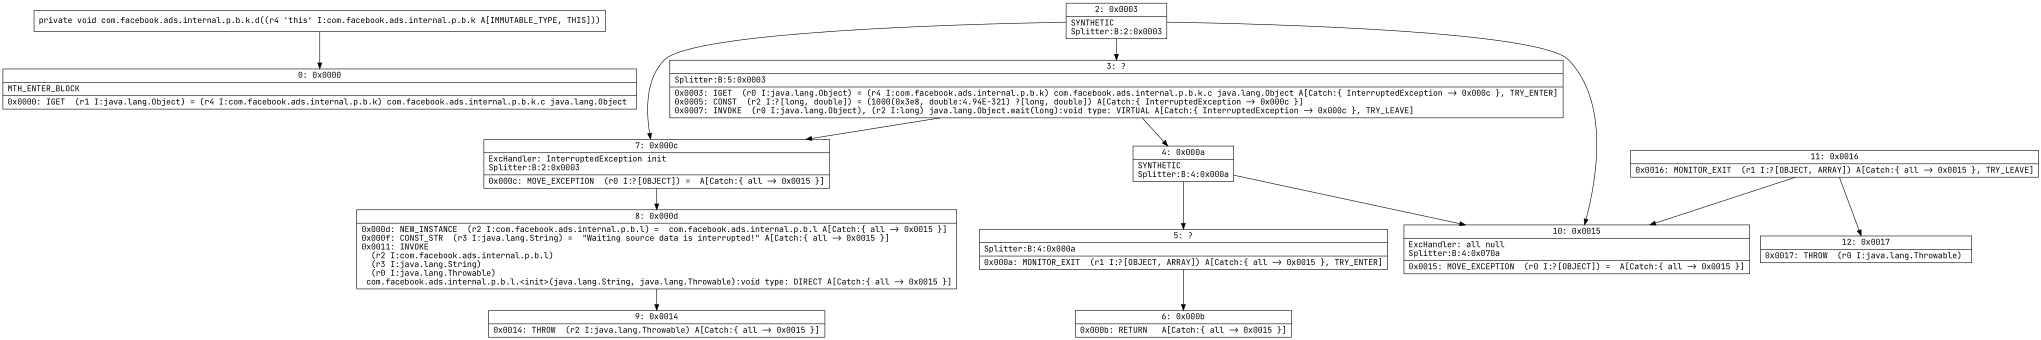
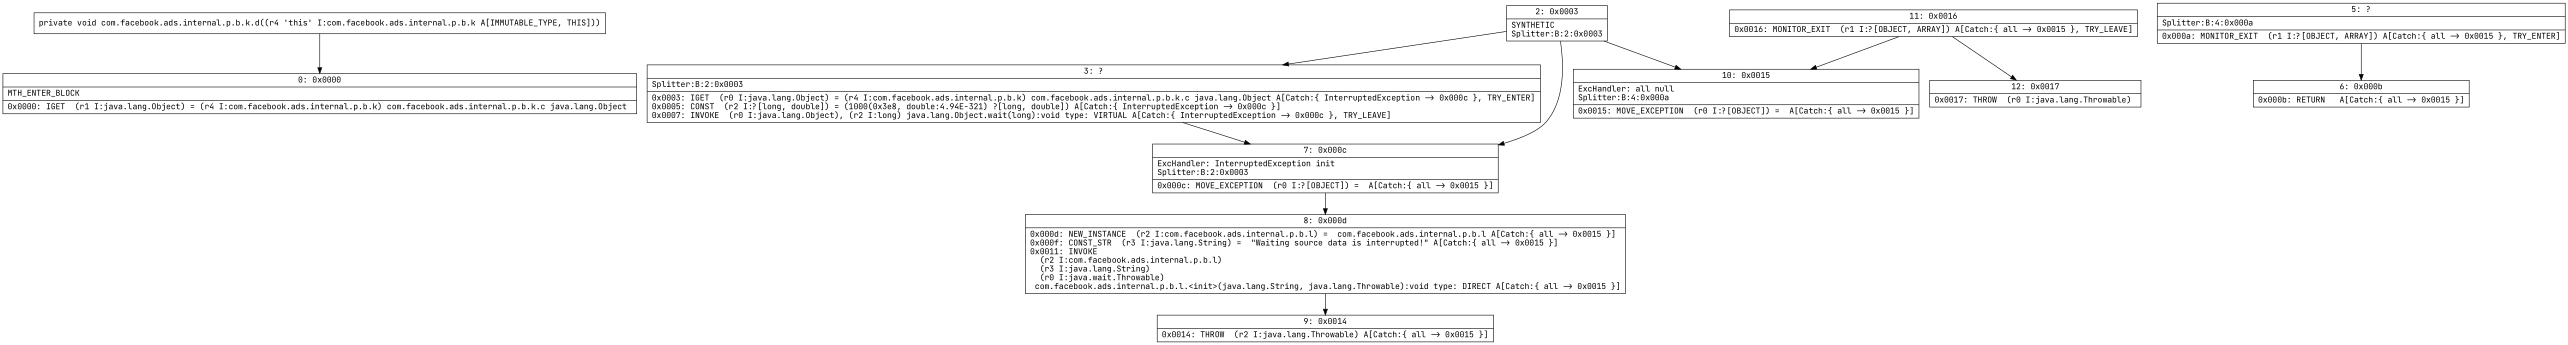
(720, 80) -> (697, 85)
(1183, 164) -> none
(1454, 253) -> (1624, 98)
(429, 273) -> (1098, 278)
